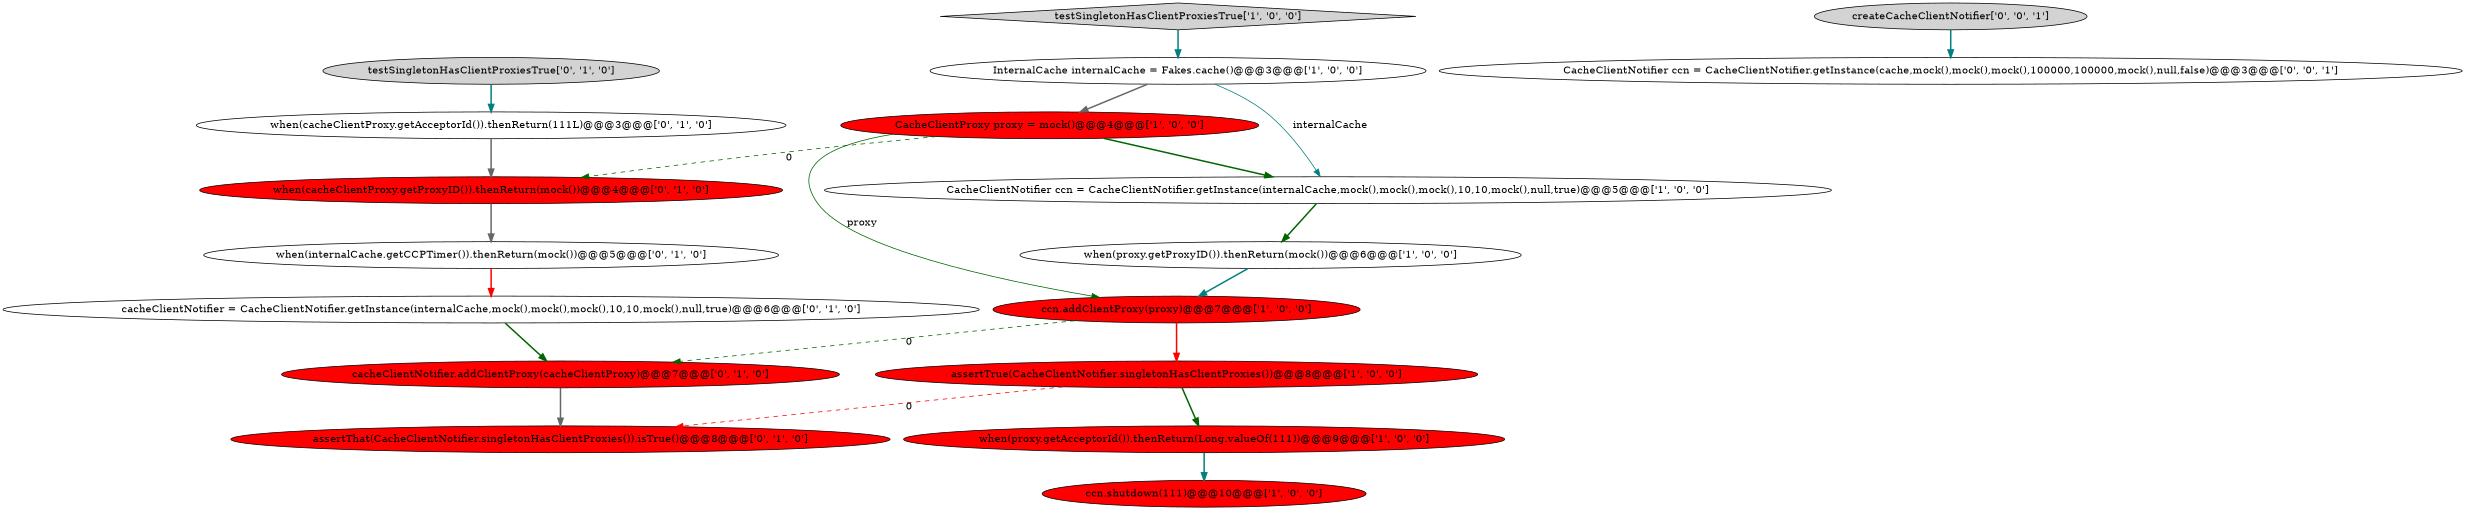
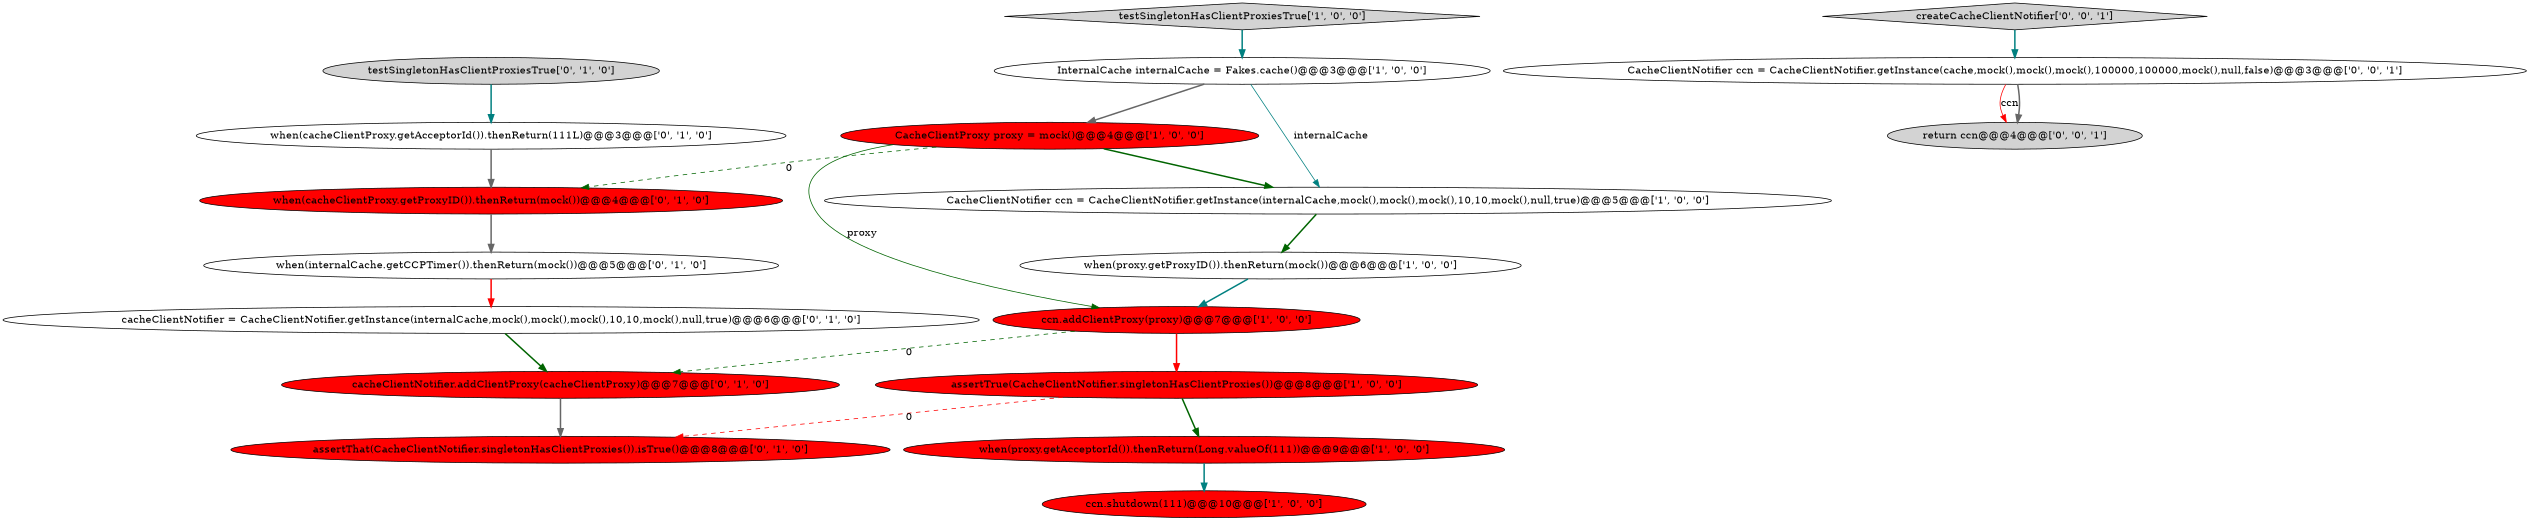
(1951, 16) -> (2015, 16)
none -> (2015, 136)
